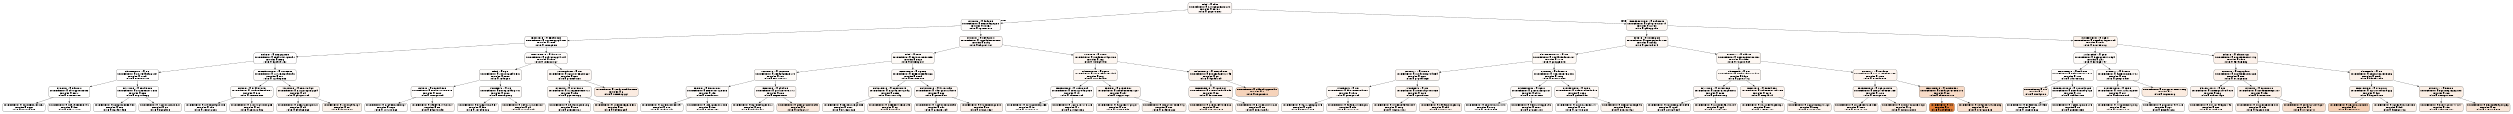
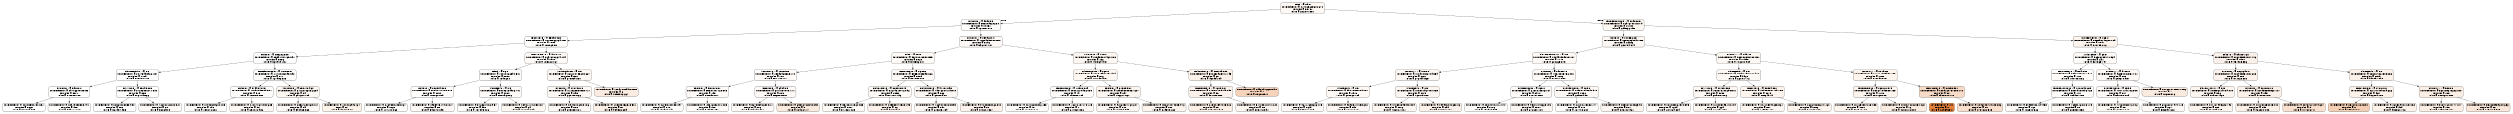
(2036, 92) -> none
(342, 107) -> (342, 107)
